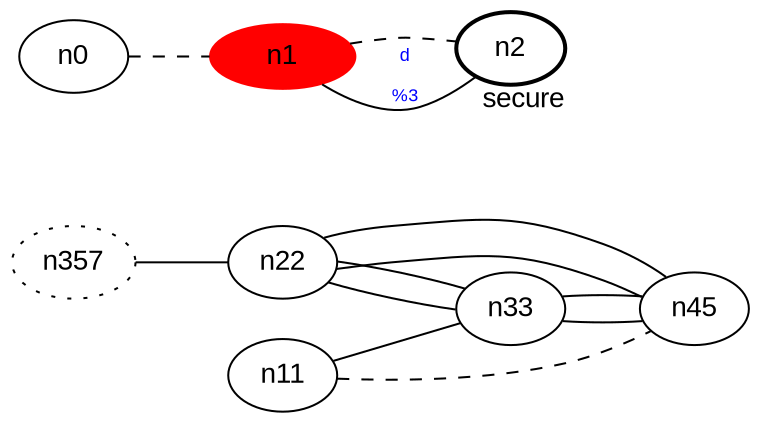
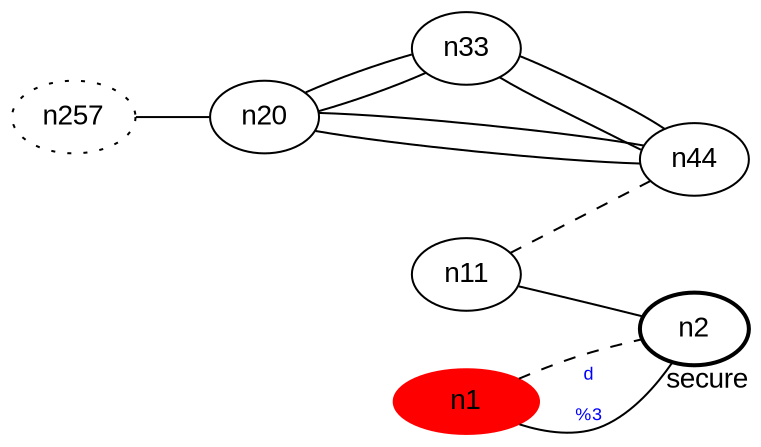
(74, 57) -> none
(74, 262) -> (74, 117)
(283, 262) -> (265, 117)
(694, 309) -> (694, 159)
(397, 342) -> (581, 301)
